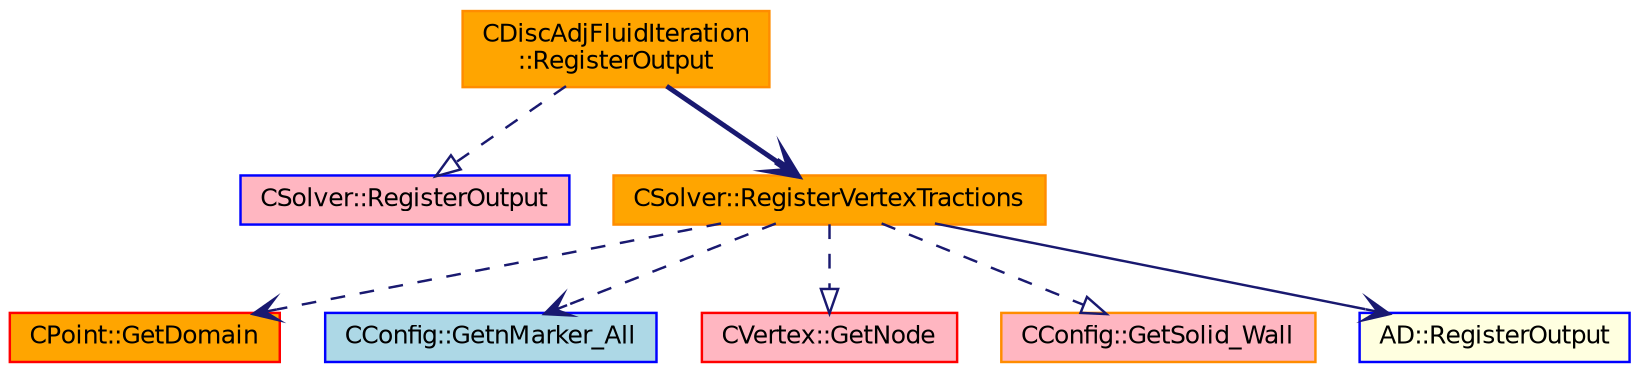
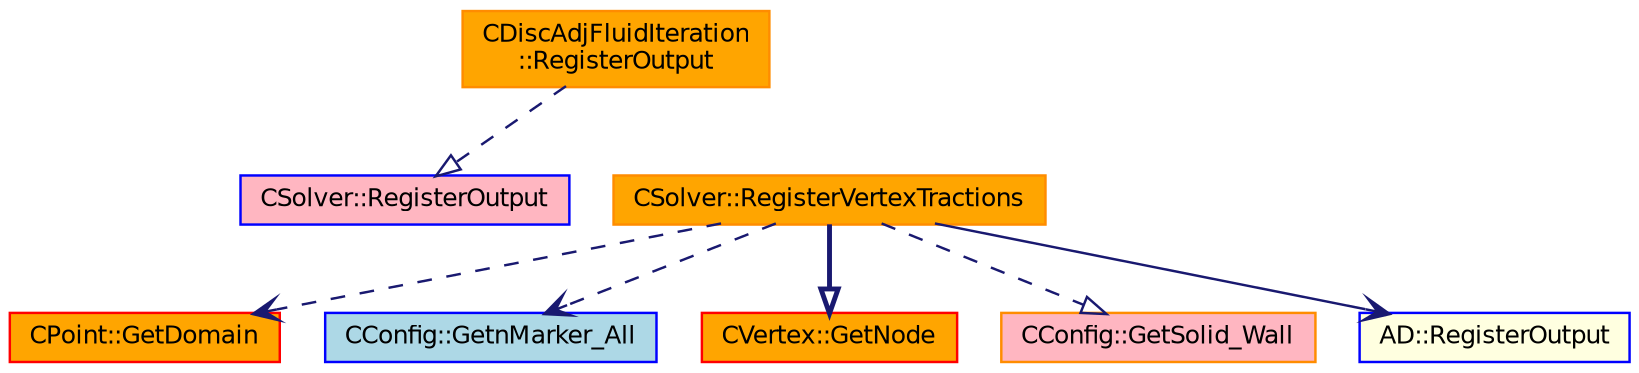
(722, 124) -> none
(830, 256) -> (830, 256)
(830, 337) -> (830, 337)
